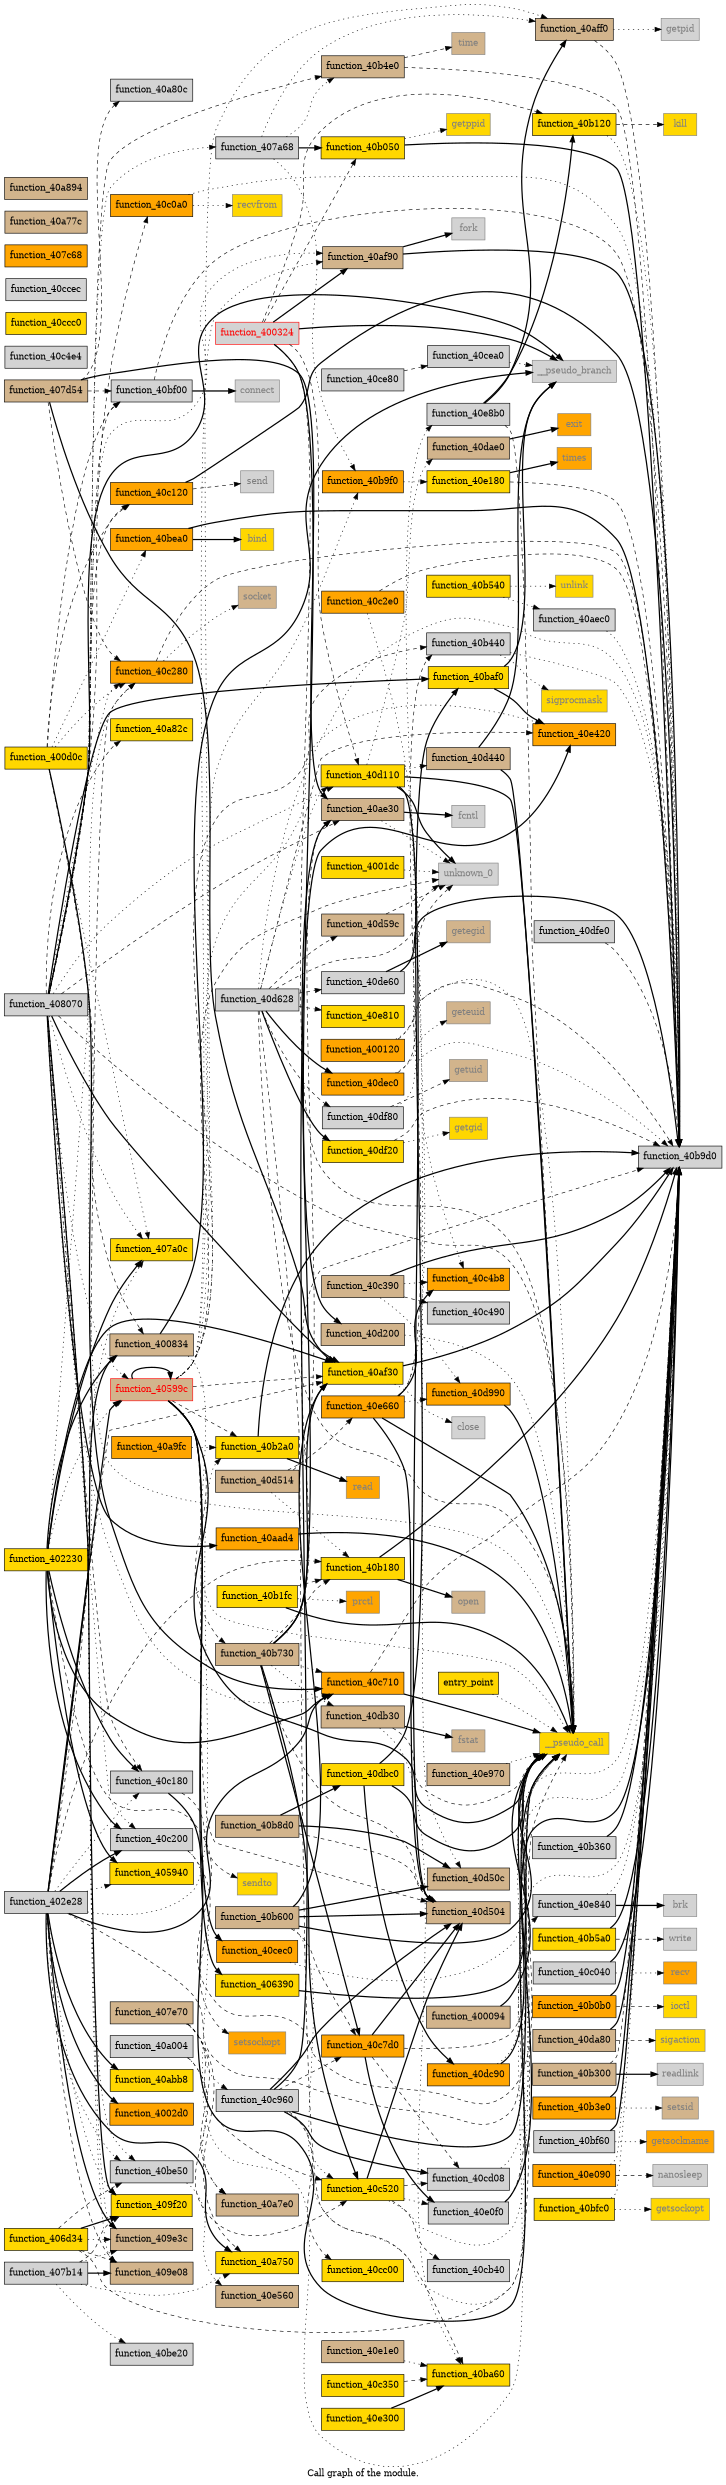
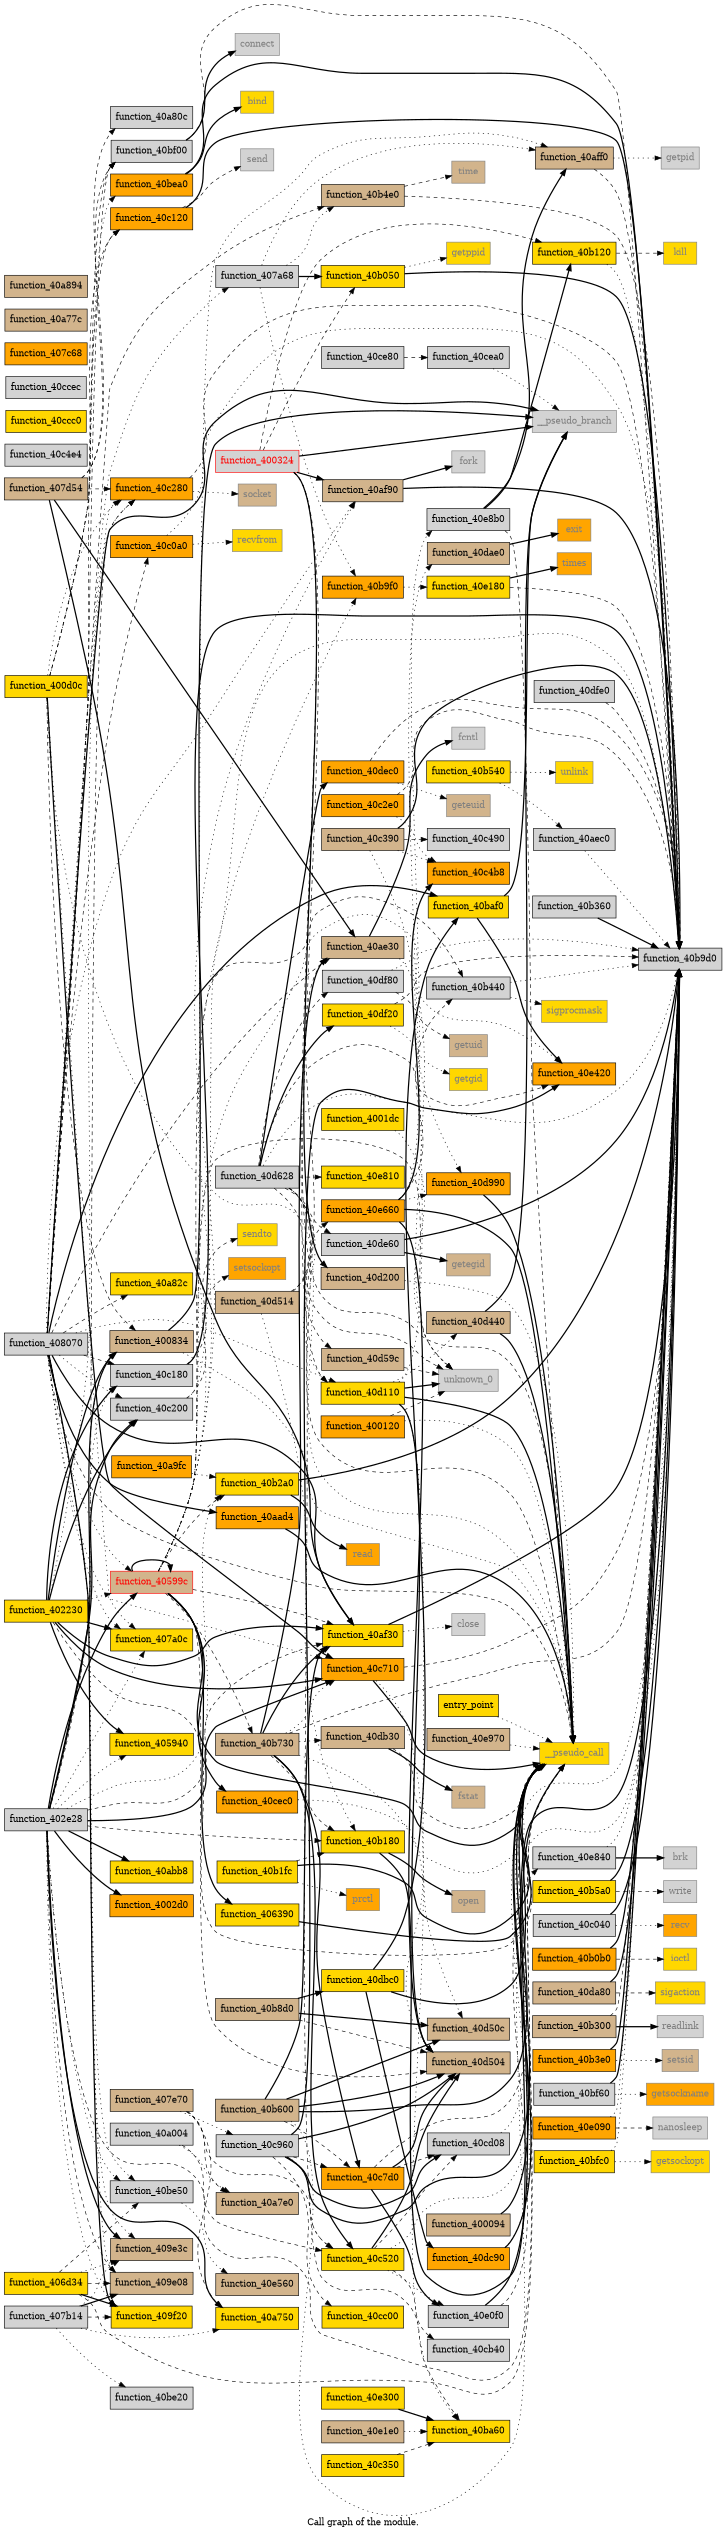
(328, 1798) -> (418, 1918)
(422, 2041) -> (417, 2065)
